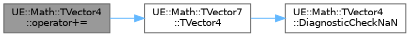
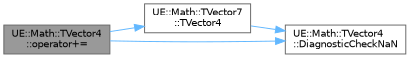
none -> (193, 42)
